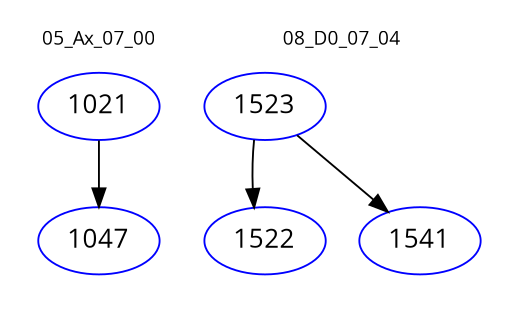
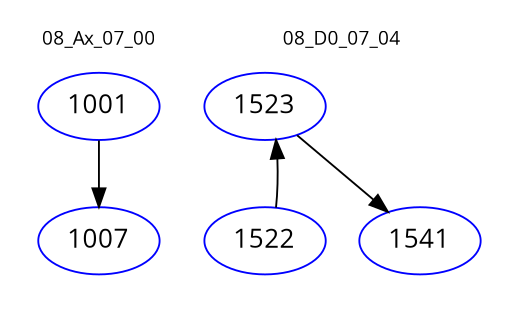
(99, 40) -> (99, 40)
(99, 106) -> (99, 106)
(253, 164) -> (278, 183)
(99, 241) -> (99, 241)
